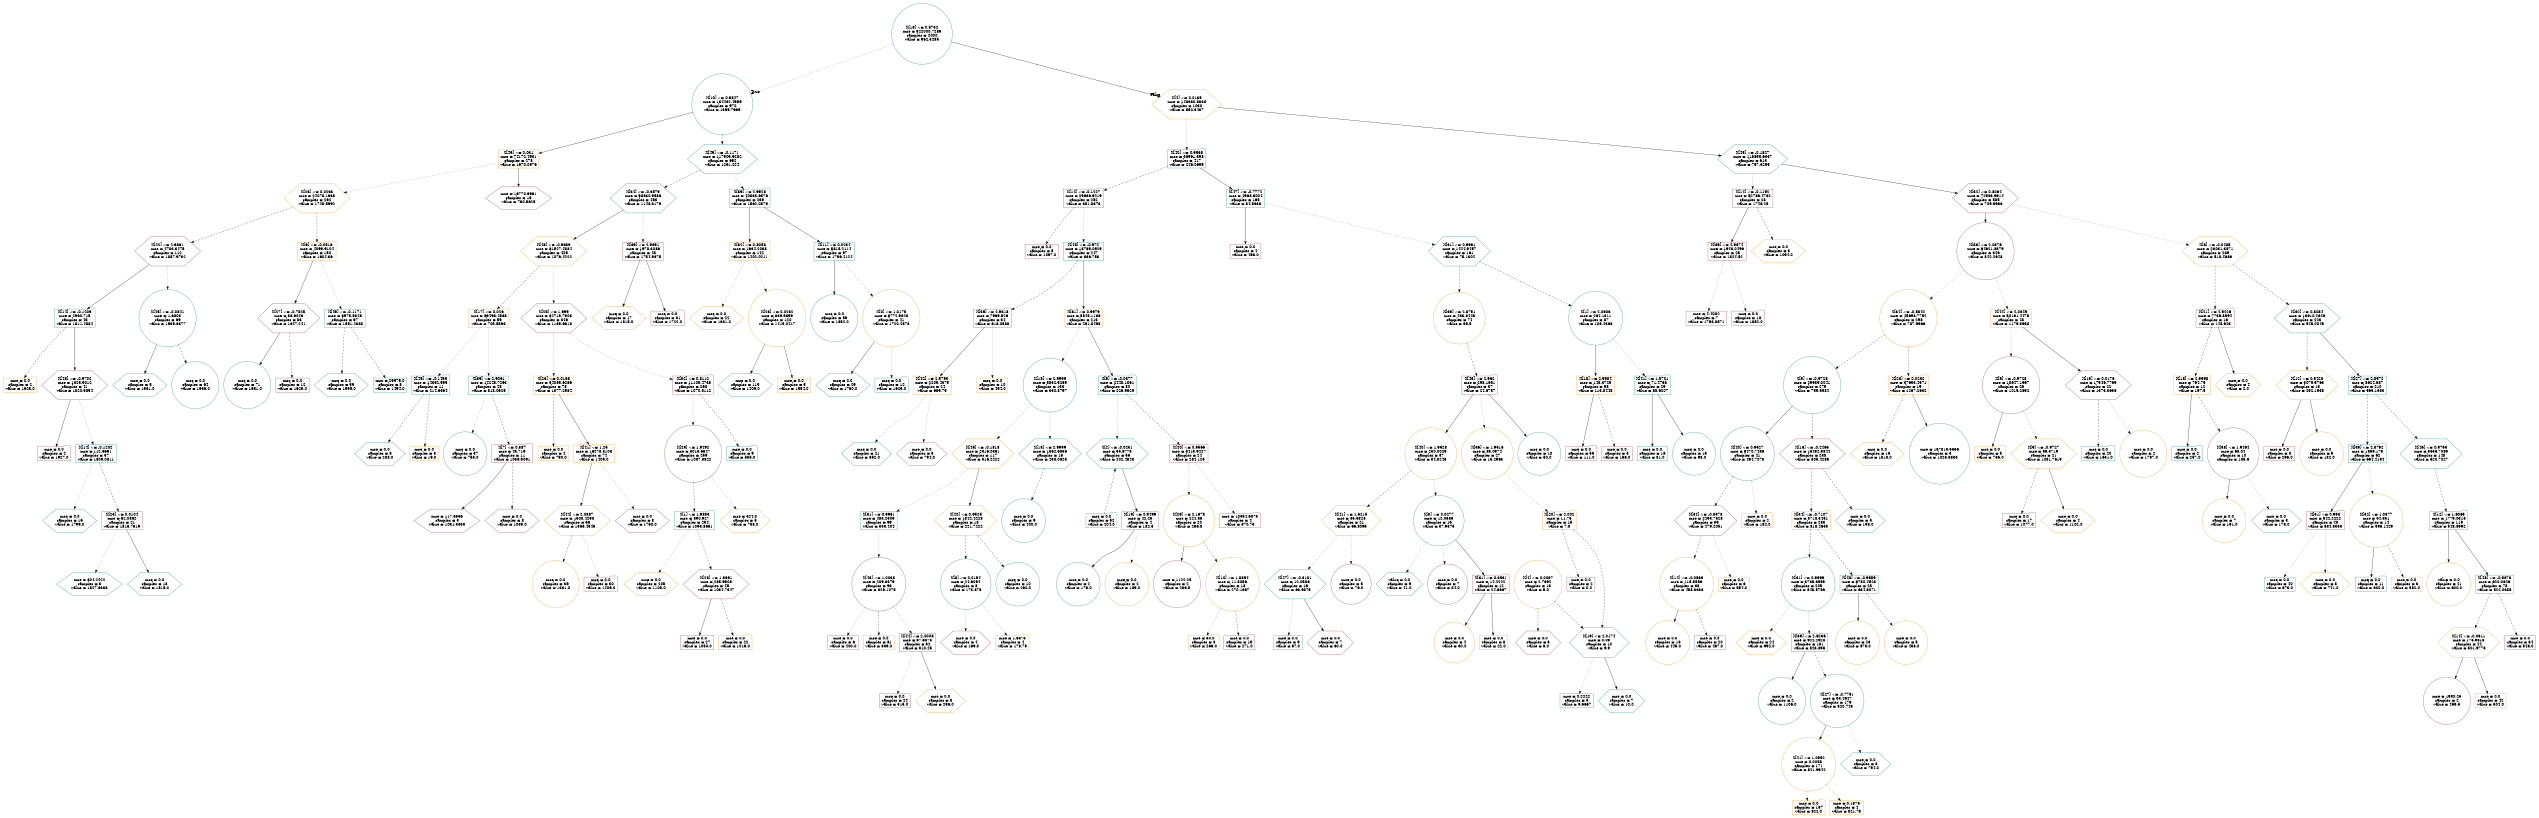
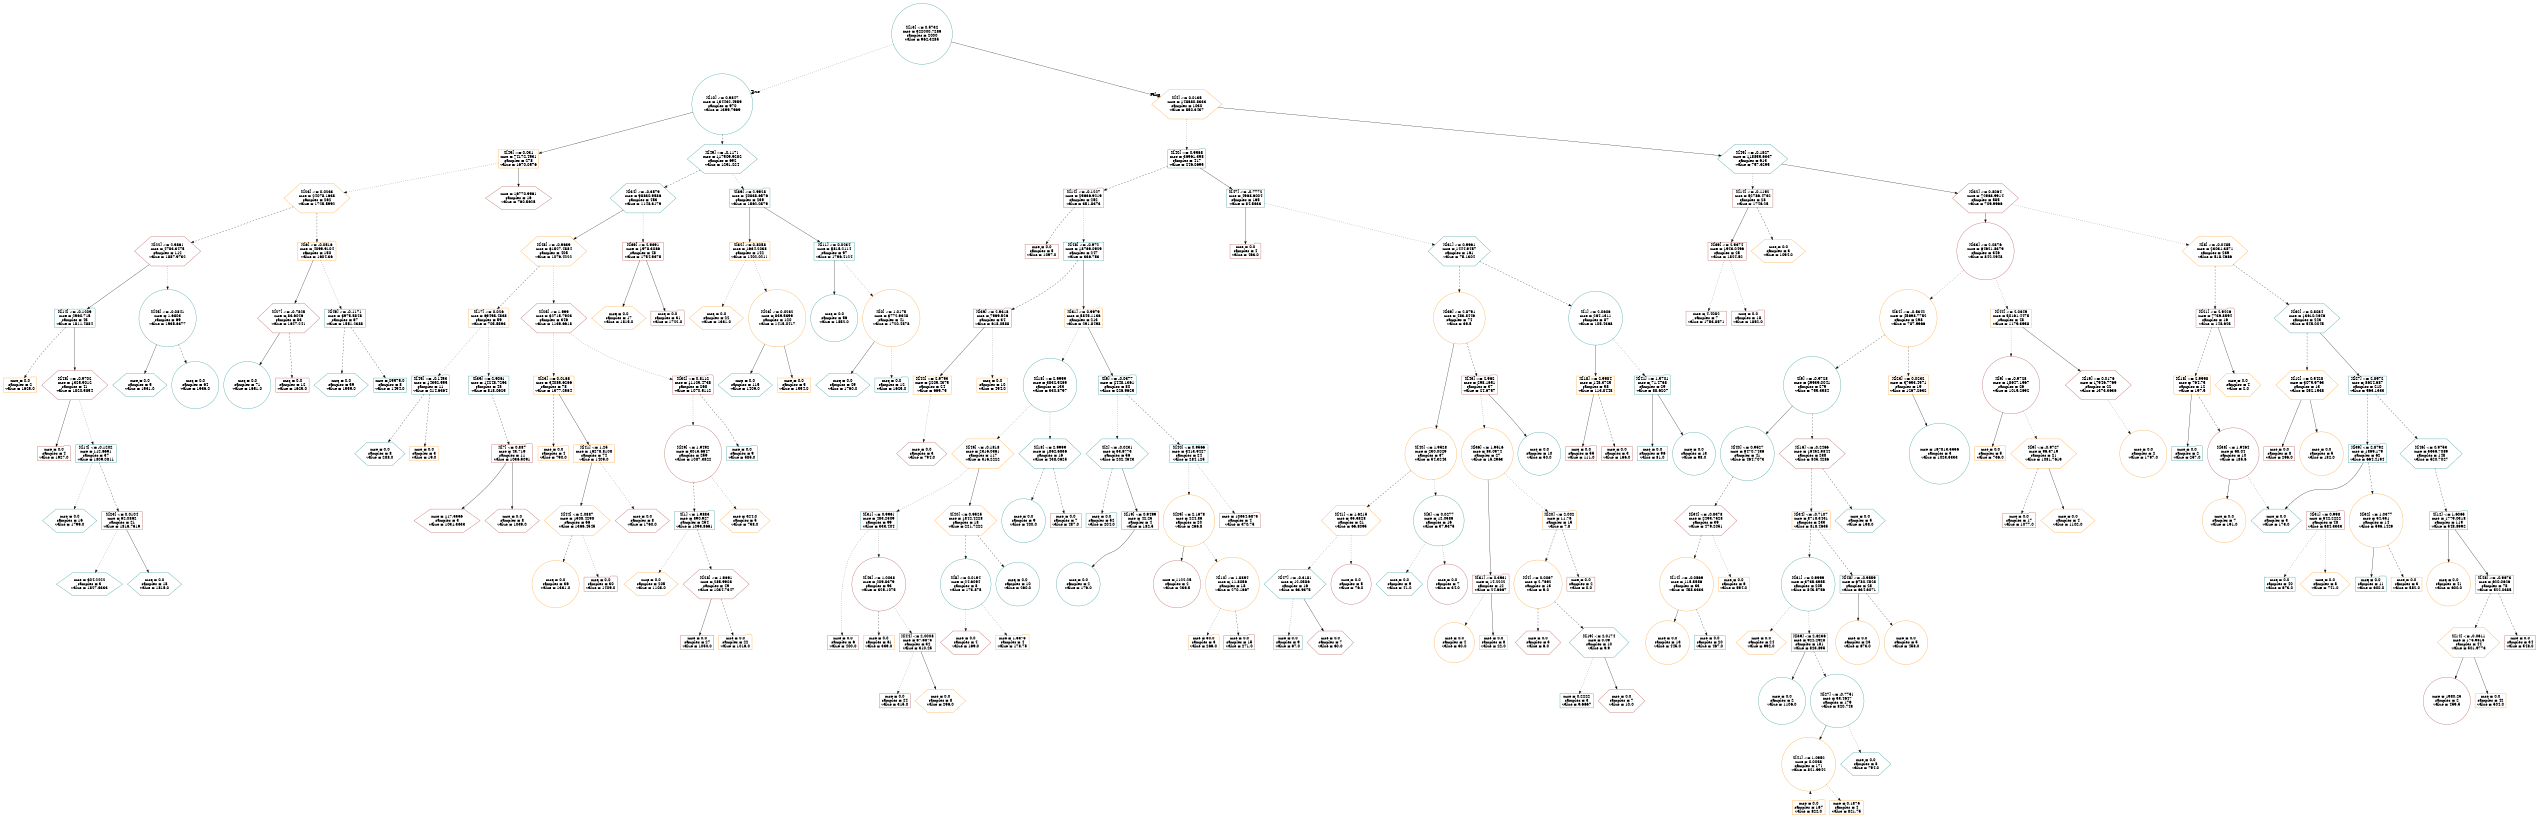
(1460, 412) -> (1445, 385)
(465, 454) -> none
(867, 454) -> none
(1189, 454) -> (1189, 454)
(1652, 454) -> (1652, 454)
(1877, 454) -> none
(2098, 454) -> none
(2233, 454) -> (2233, 454)
(2370, 477) -> (2370, 477)
(512, 485) -> (512, 485)
(2347, 486) -> (2328, 489)
(1110, 492) -> (1107, 490)
none -> (1066, 521)
(1757, 521) -> none
(1210, 551) -> (1210, 551)
(1469, 556) -> (1489, 526)
(1602, 572) -> (1551, 544)
(1127, 584) -> none
(1399, 584) -> (1399, 584)
(2449, 584) -> (2449, 584)
(1476, 608) -> (1476, 608)
(857, 620) -> (844, 578)
(1621, 701) -> (1621, 701)
(1807, 795) -> (1810, 797)
